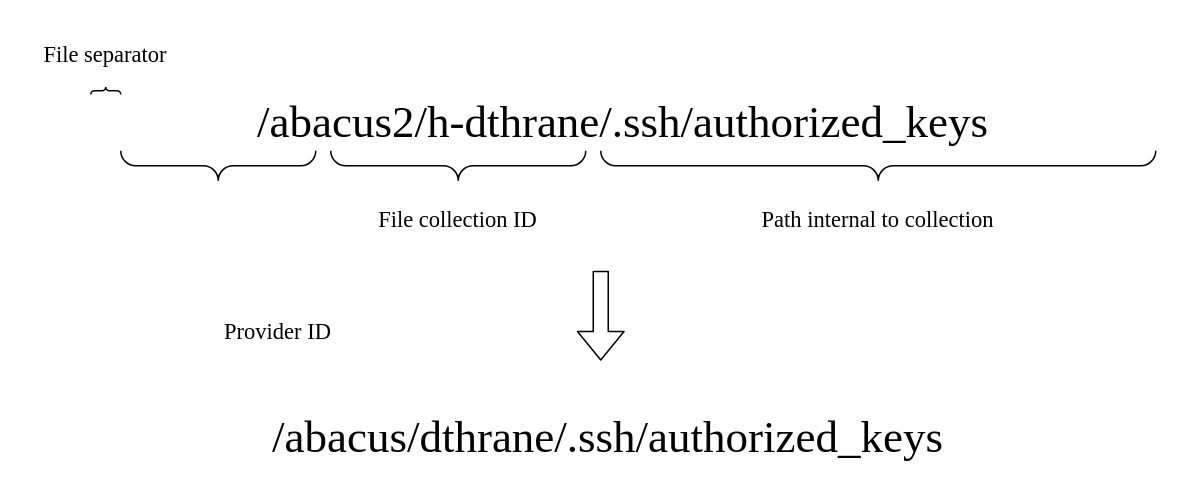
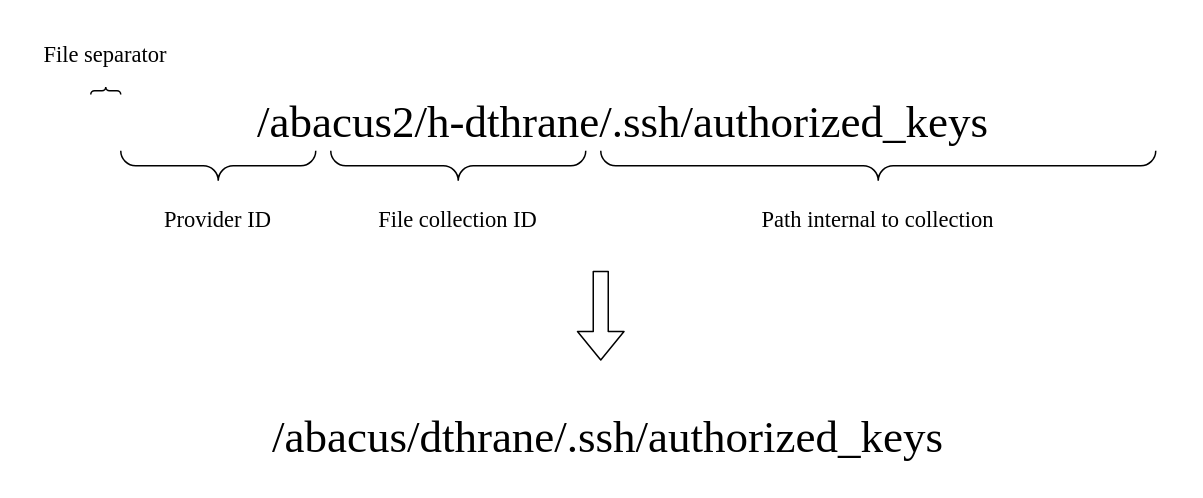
(278, 331) -> (218, 218)
